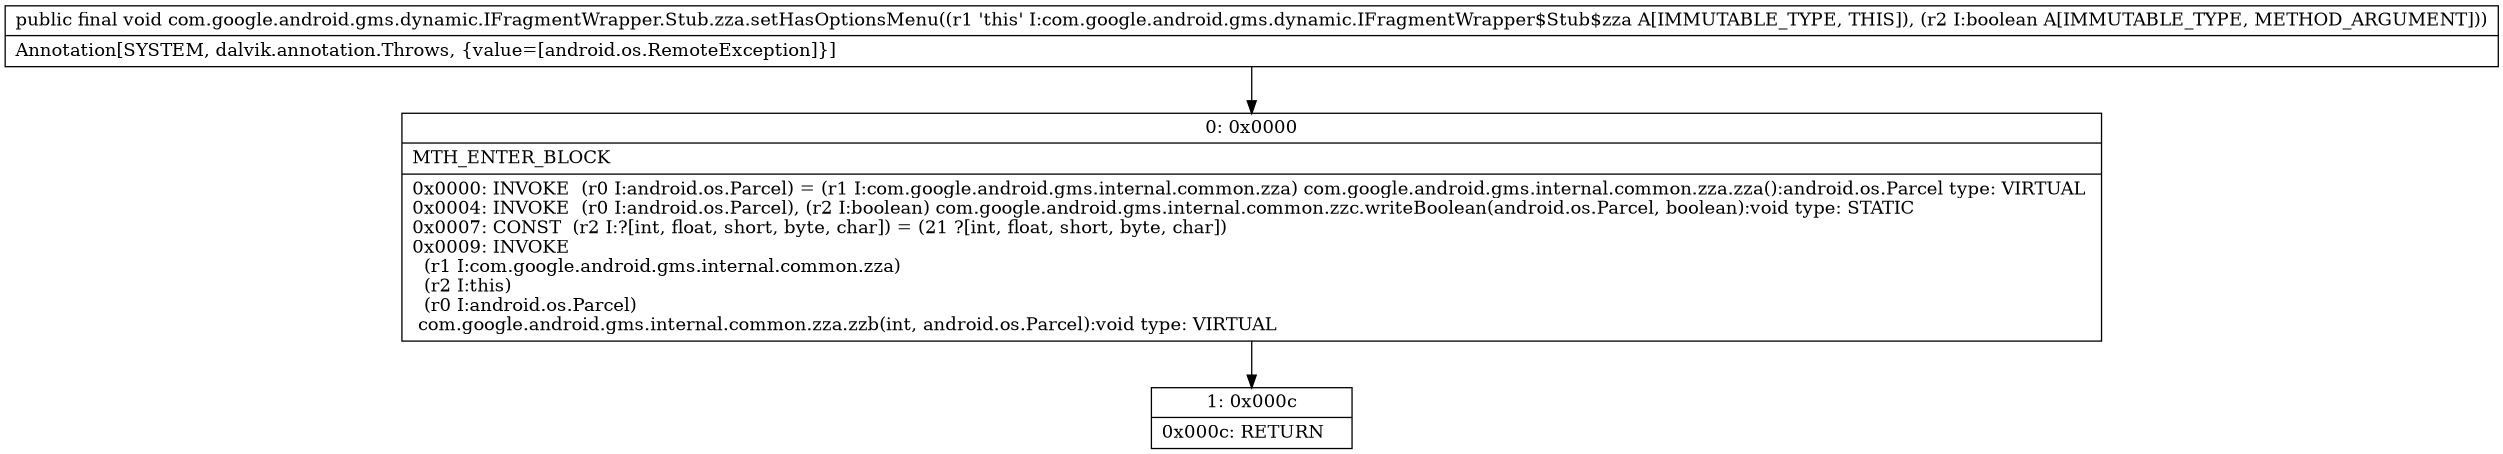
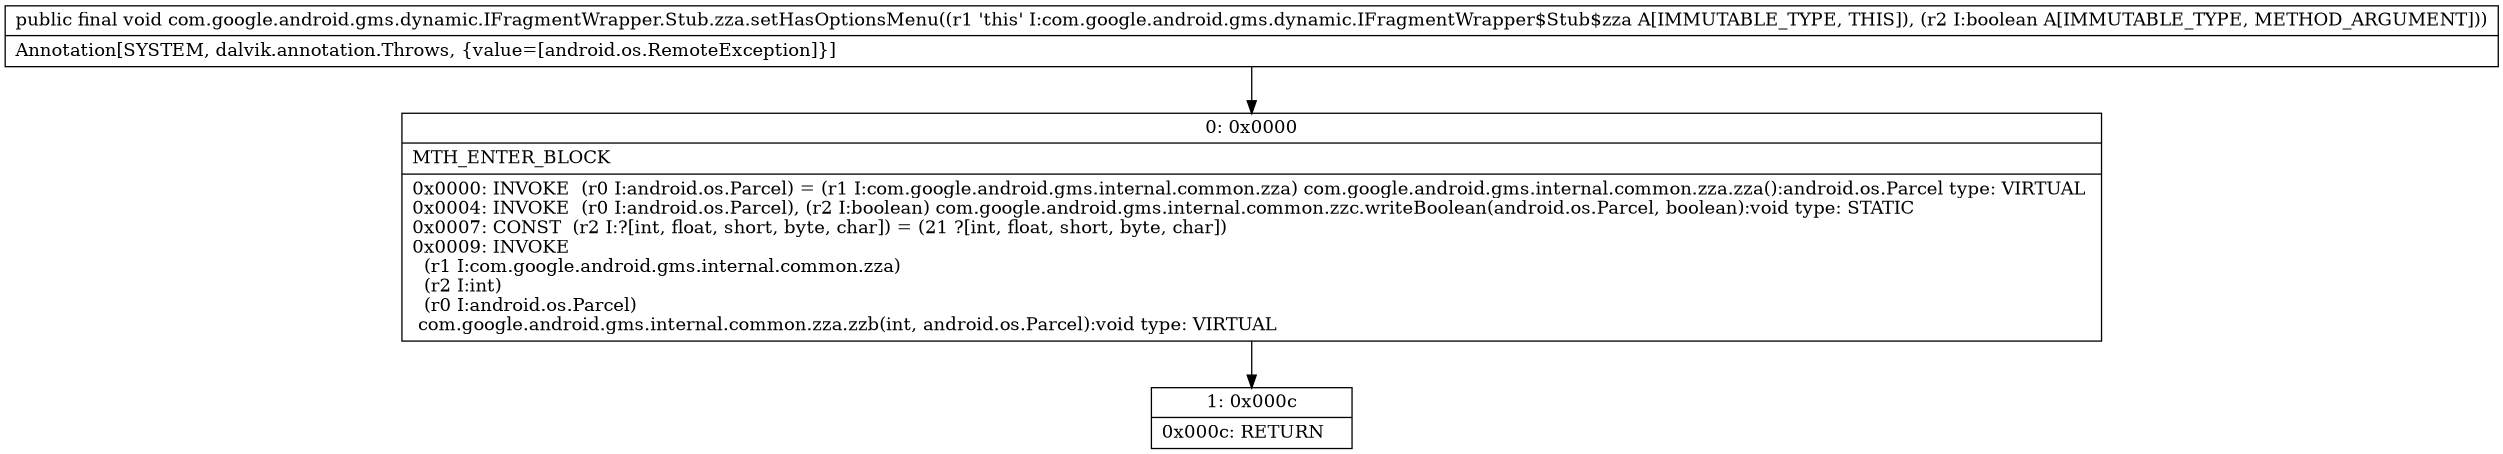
(462, 286) -> (458, 286)
